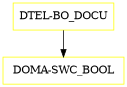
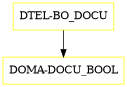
(63, 71) -> (63, 71)
